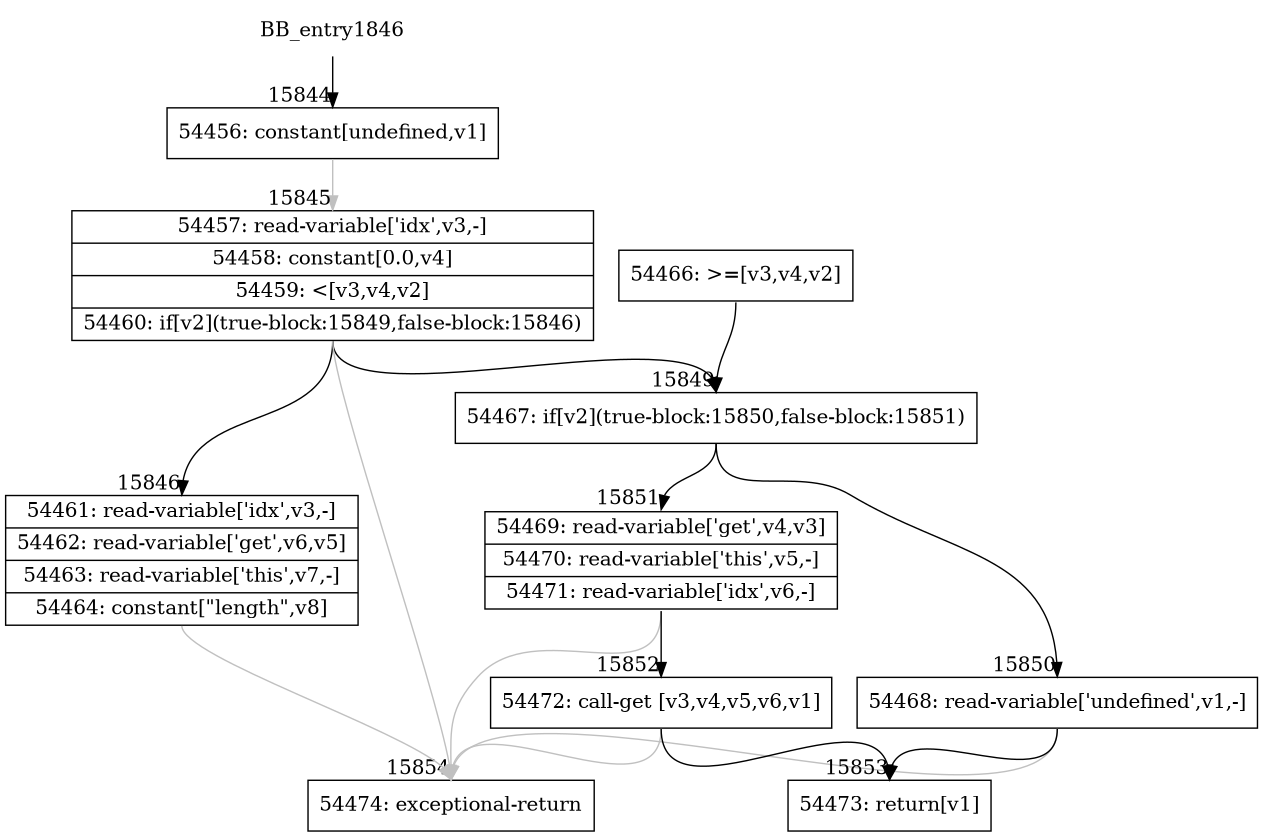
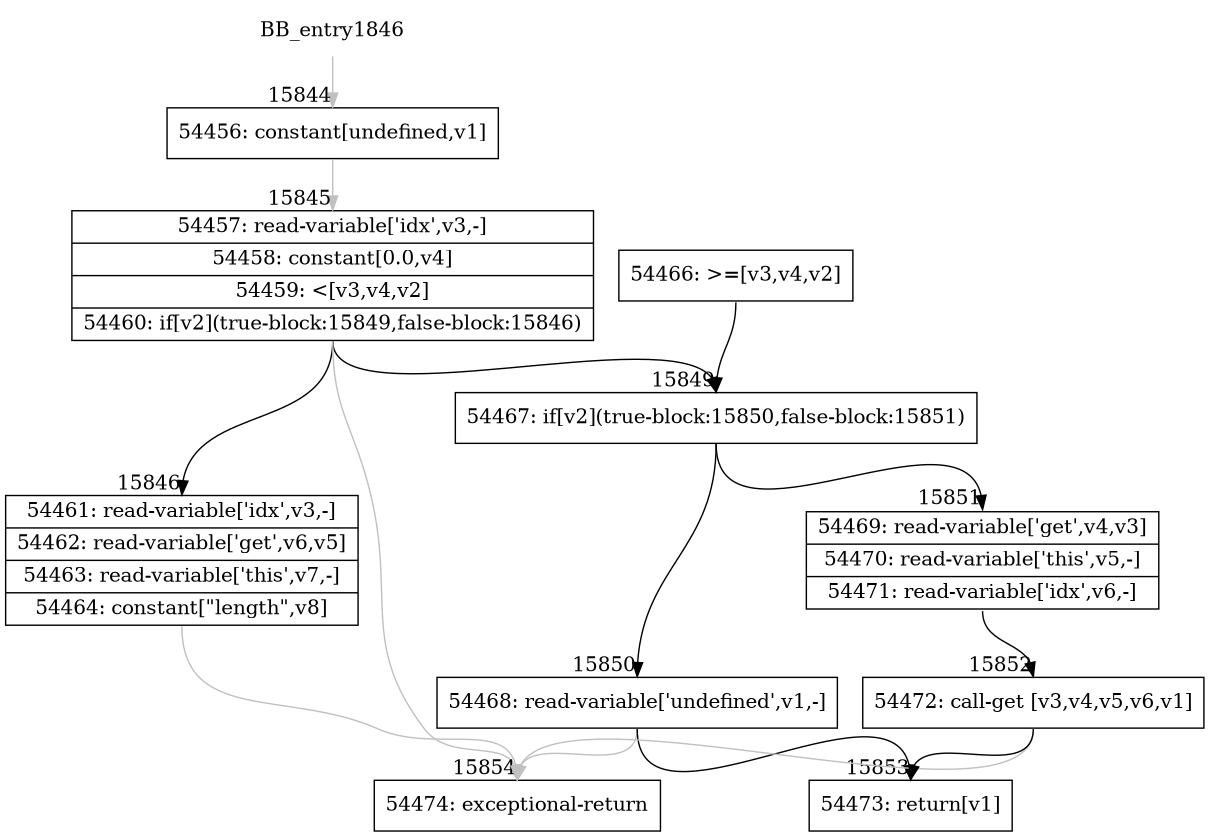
(333, 75) -> (333, 75)
(531, 652) -> none
